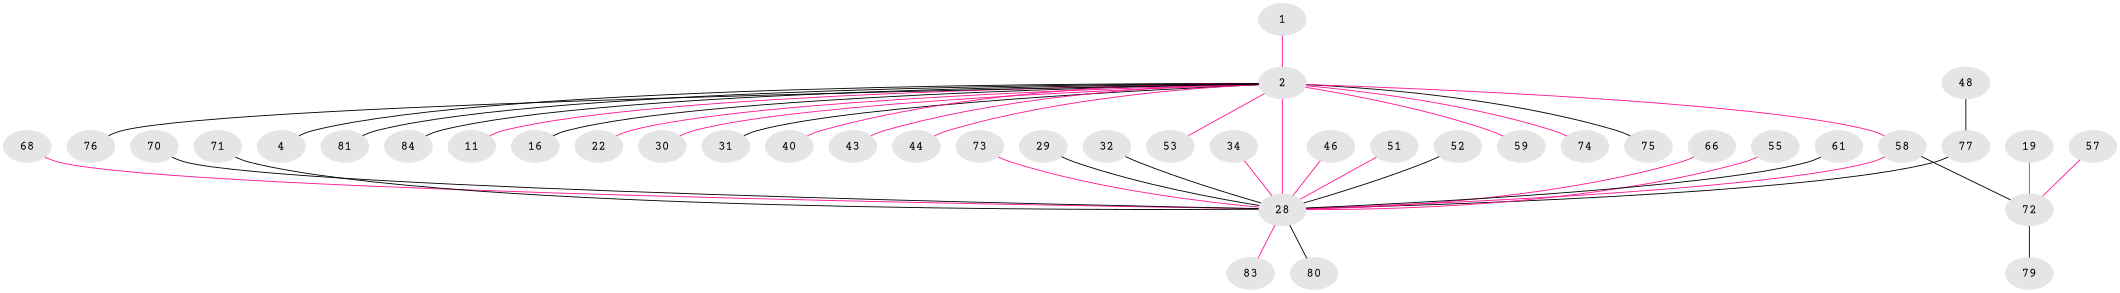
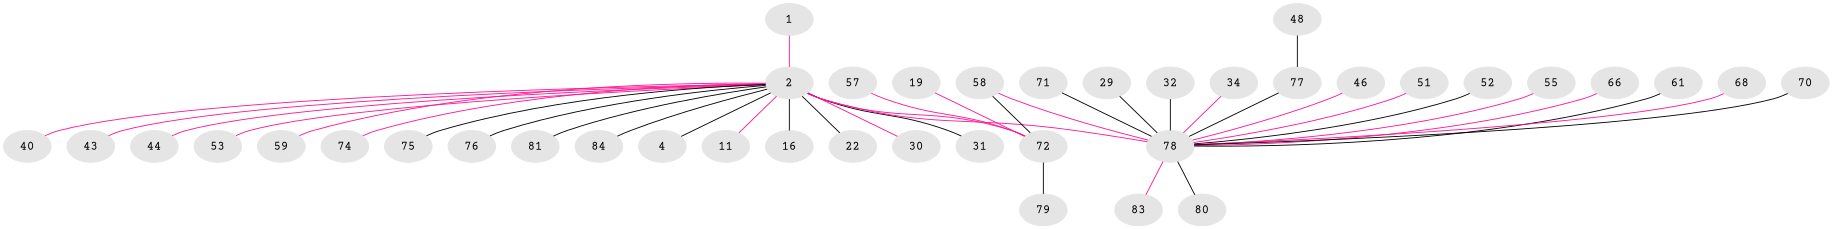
(936, 97) -> (821, 115)
(1597, 99) -> (916, 115)
(980, 146) -> none
(1282, 210) -> (1170, 146)
